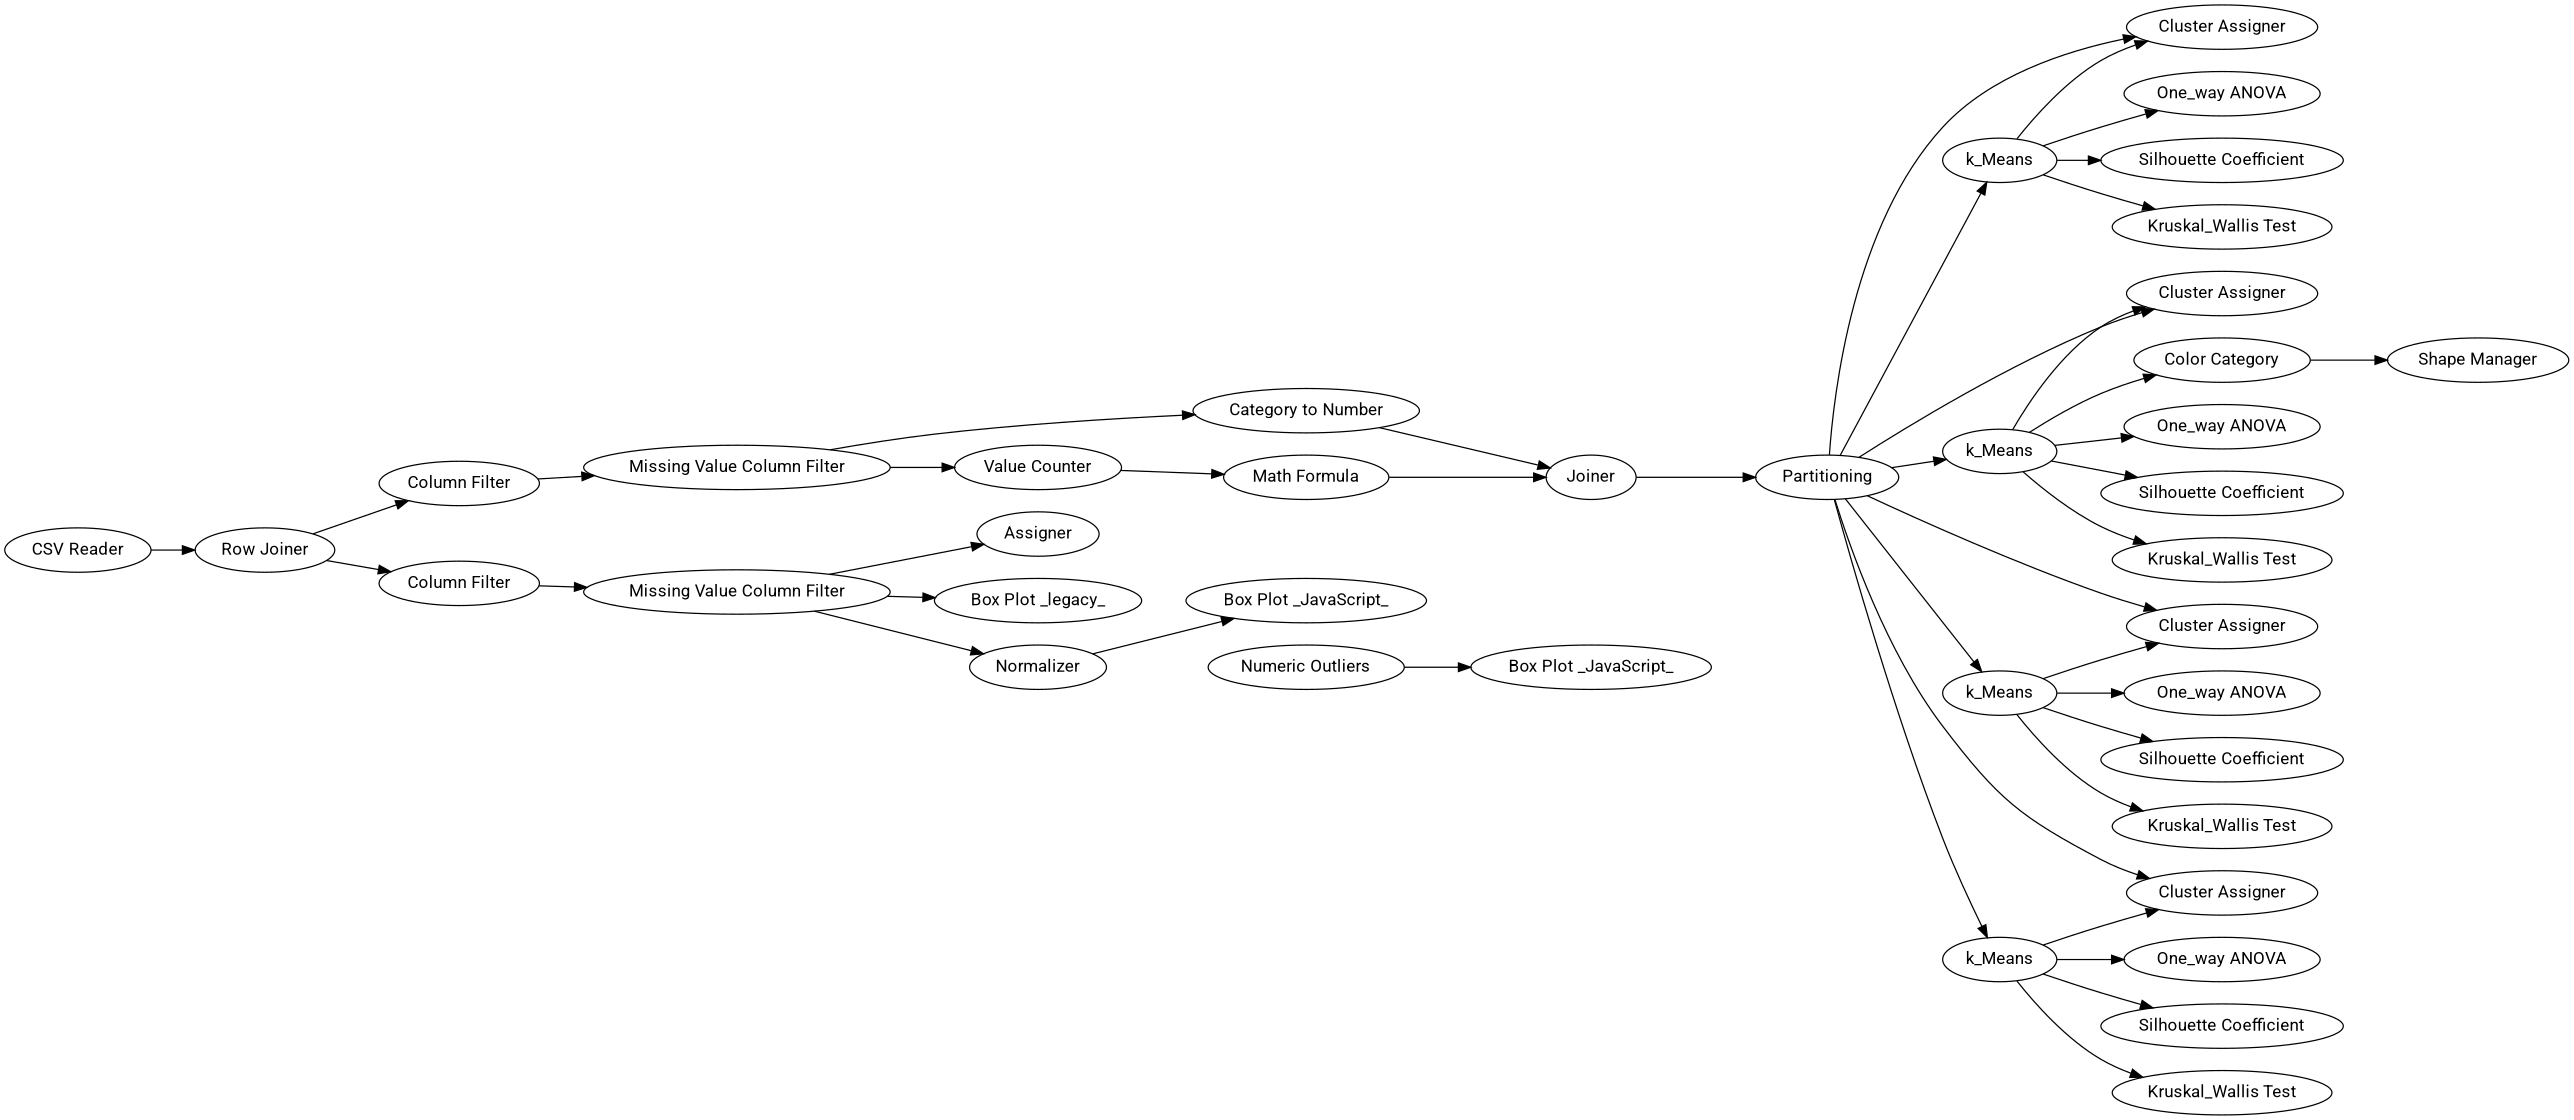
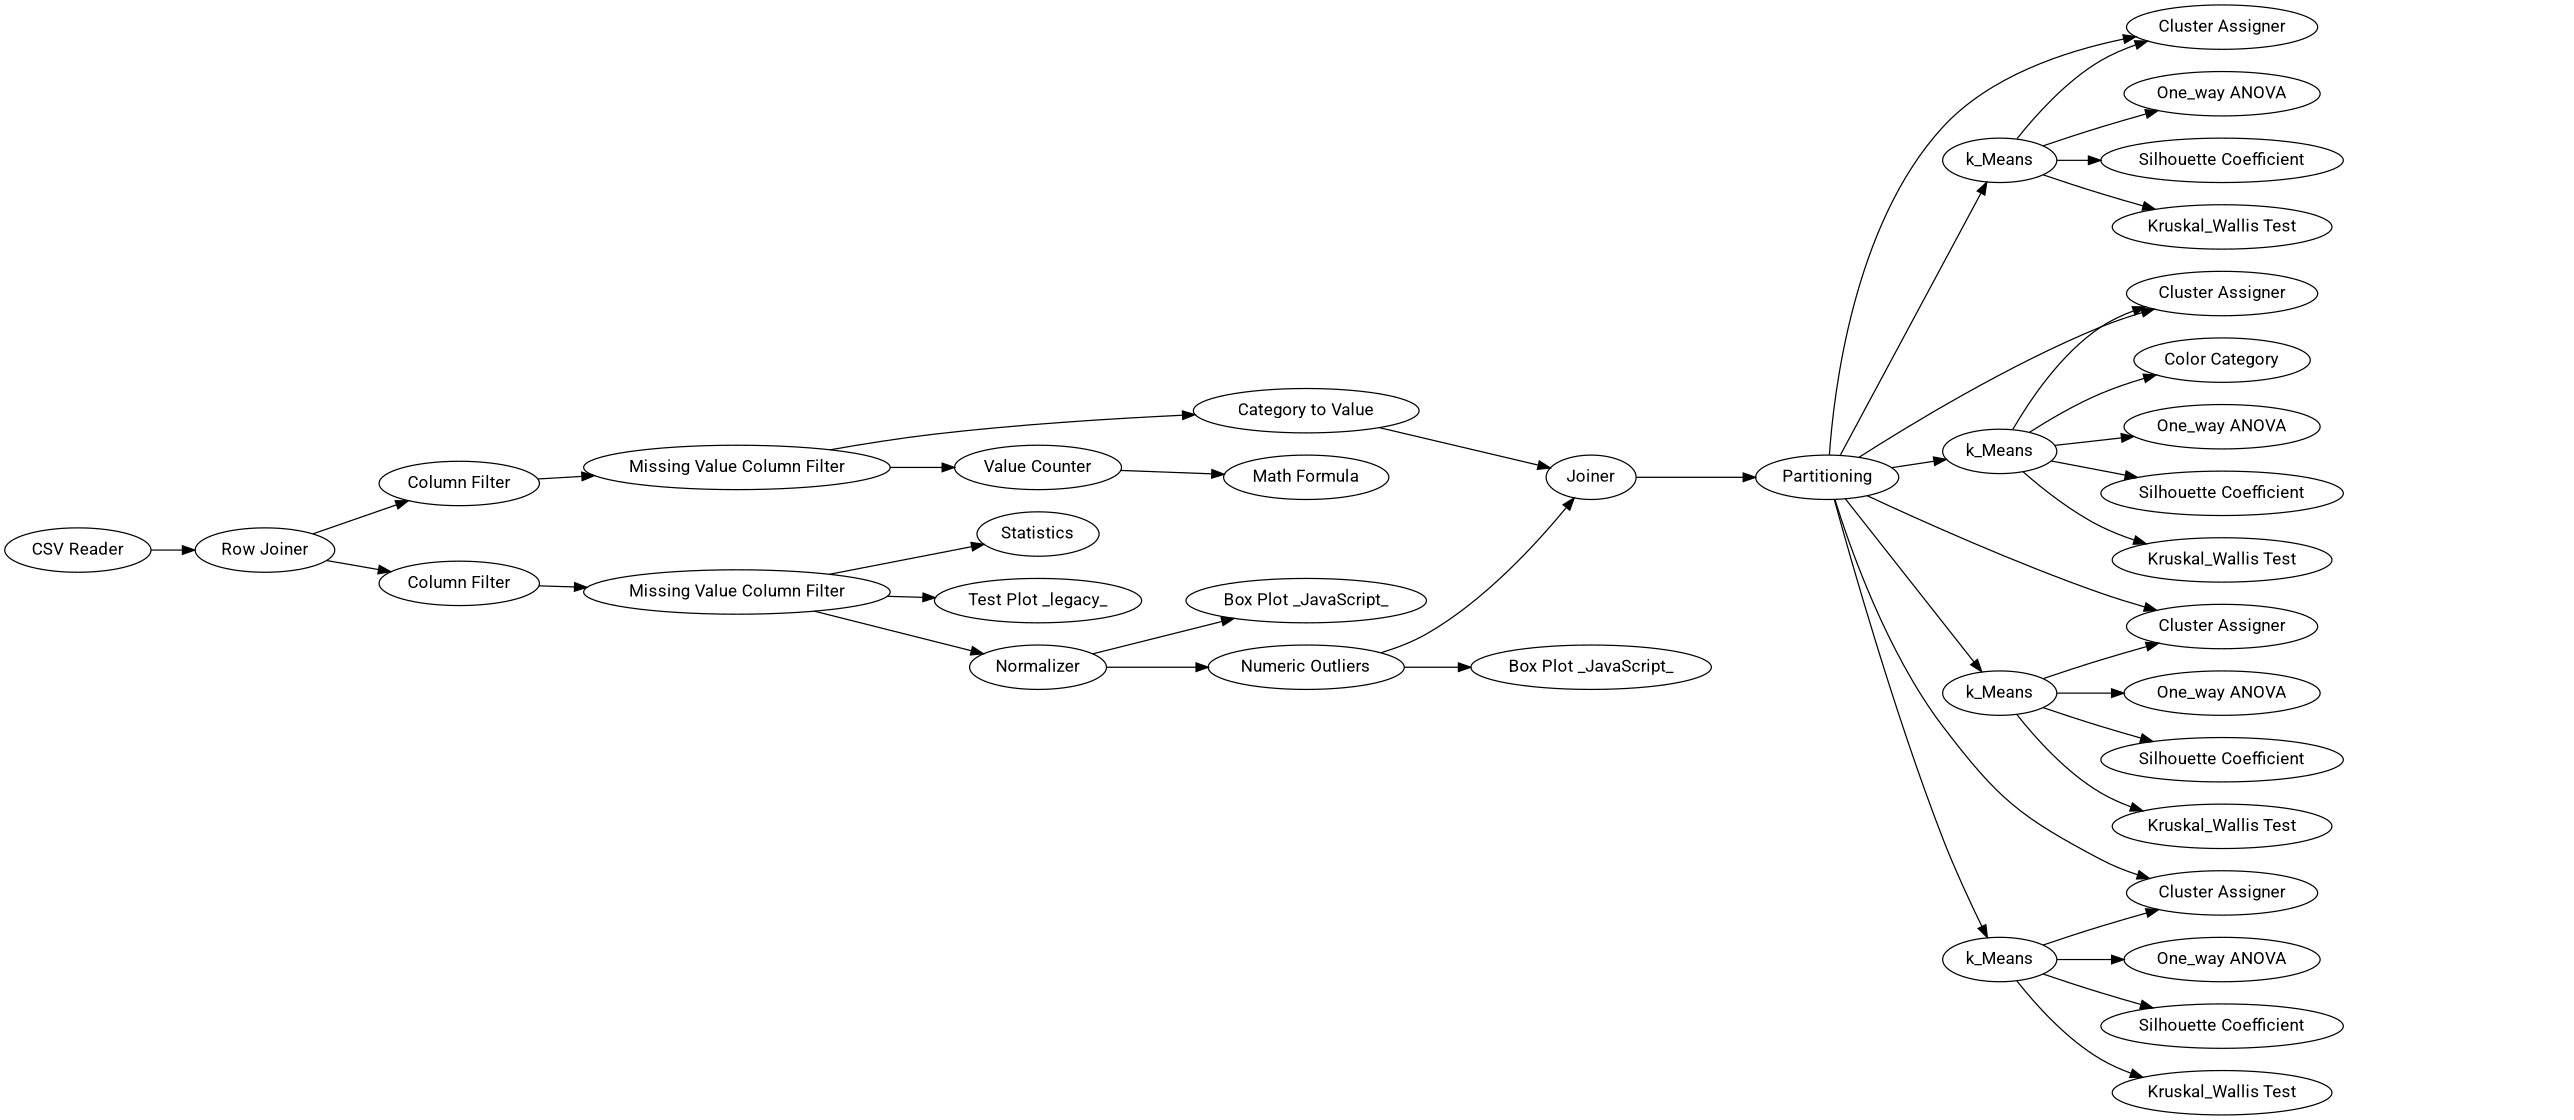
(2478, 360) -> none
(1306, 411) -> (1306, 411)
(1461, 477) -> (1483, 593)
(1038, 534) -> (1038, 534)
(1038, 601) -> (1038, 601)
none -> (1151, 667)
